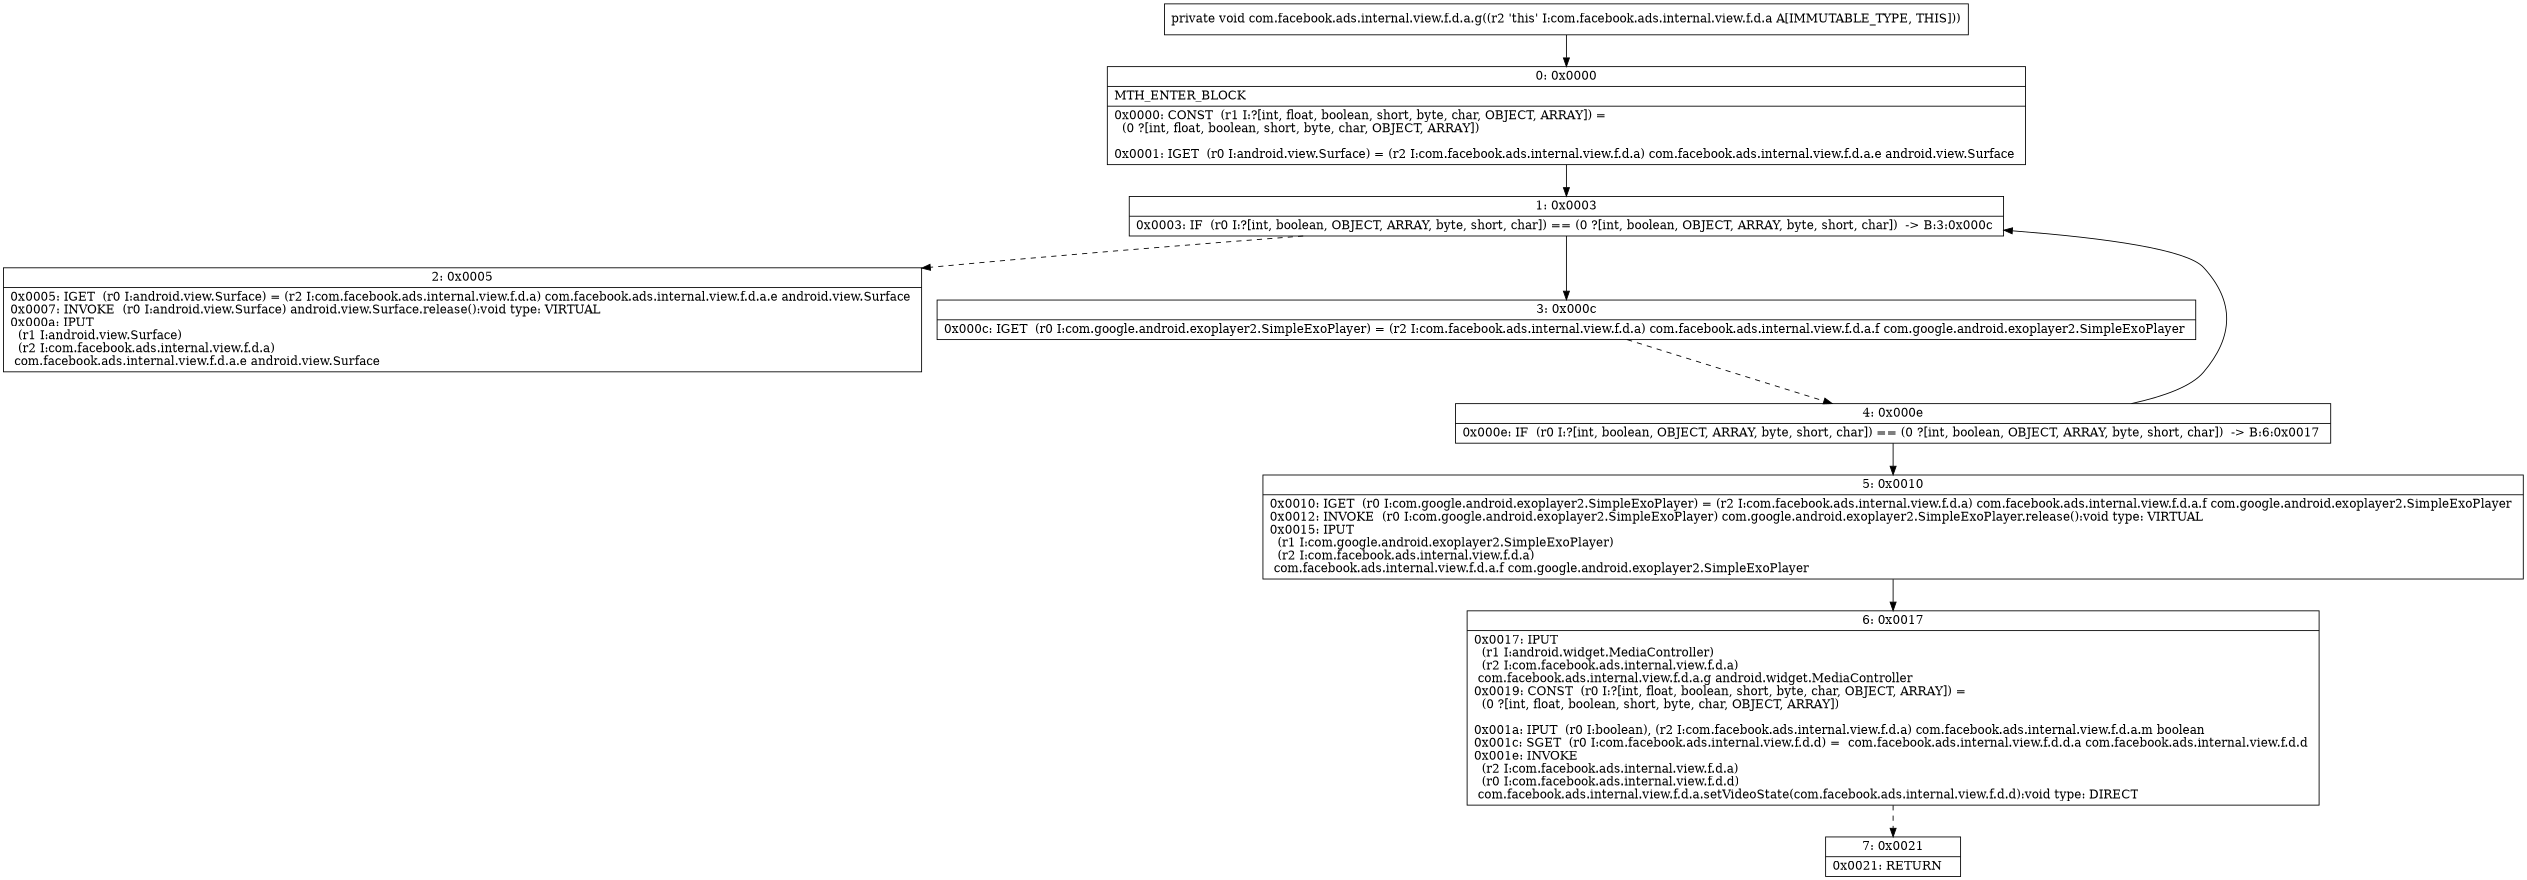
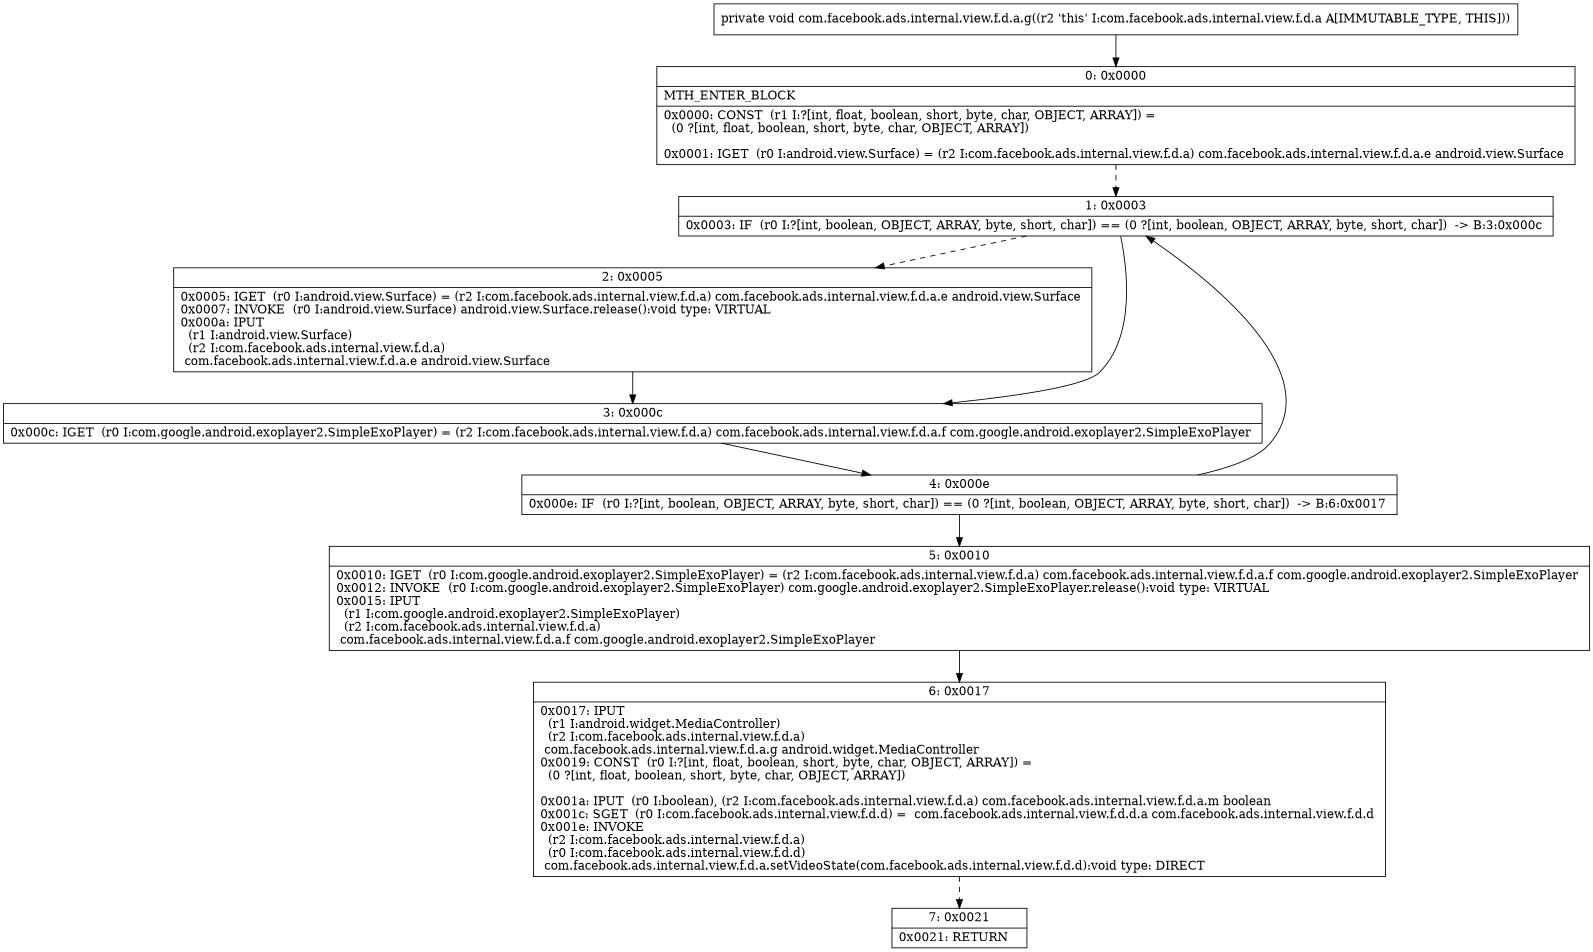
(1566, 176) -> (1116, 176)
(1725, 370) -> (792, 458)
none -> (633, 383)
